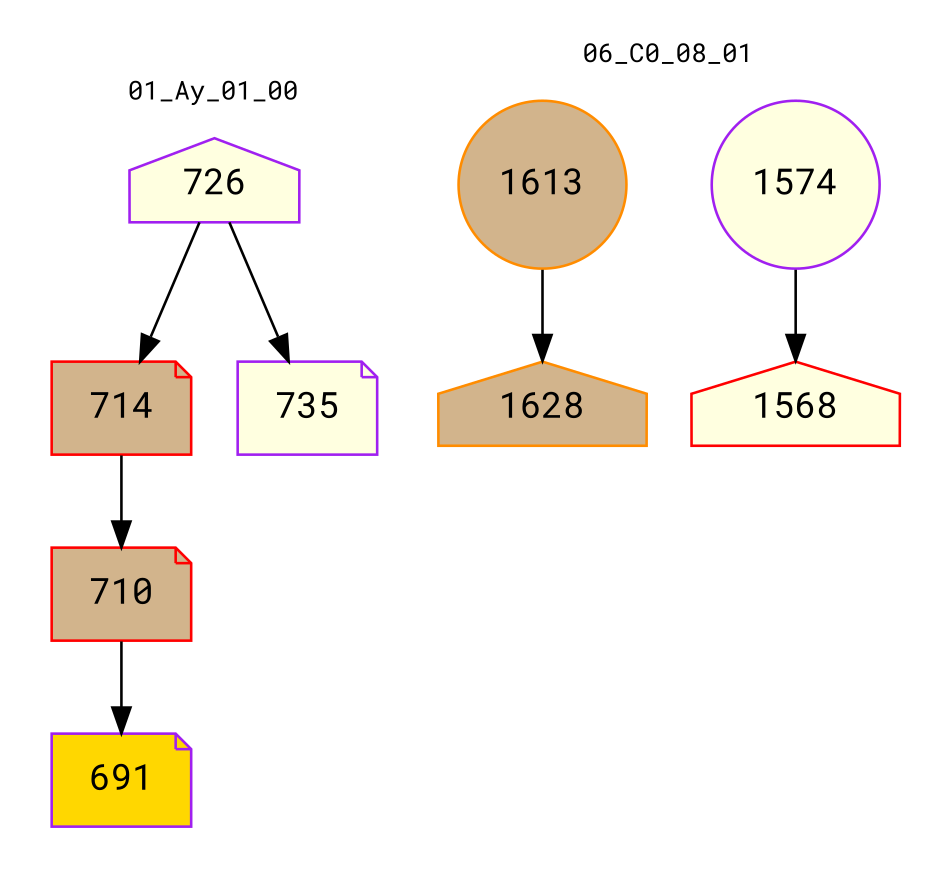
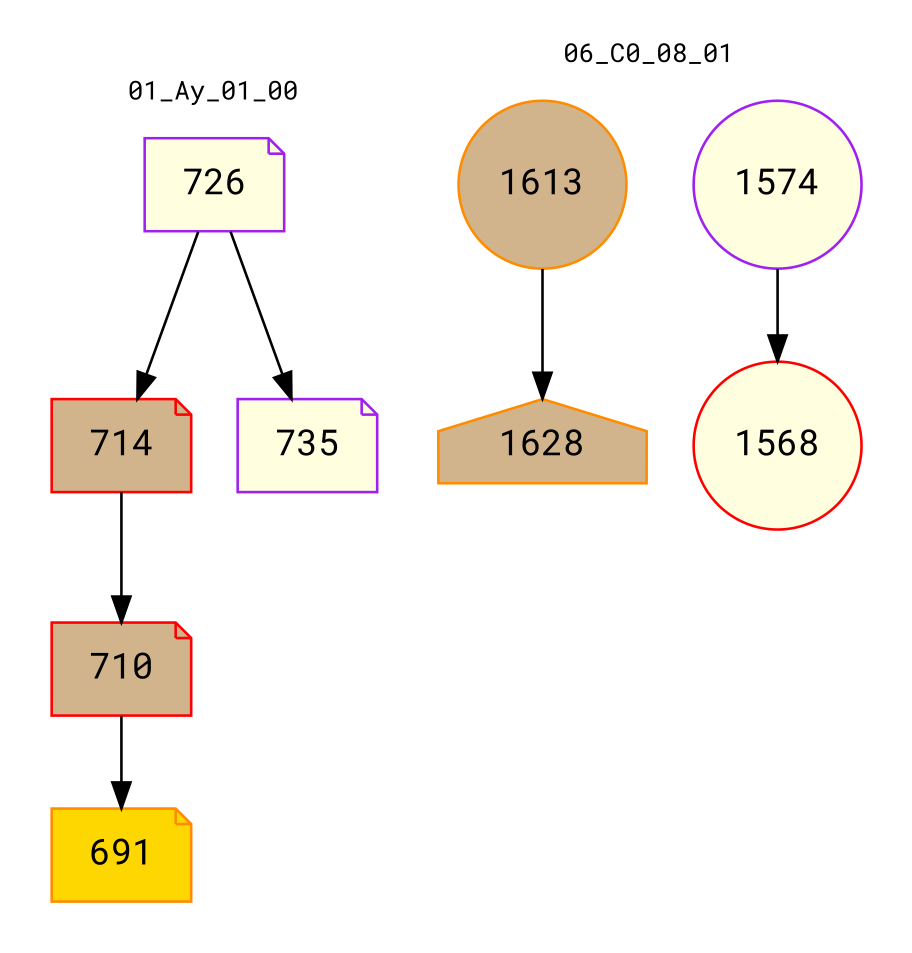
(214, 185) -> (214, 185)
(796, 408) -> (778, 446)
(121, 780) -> (121, 855)
